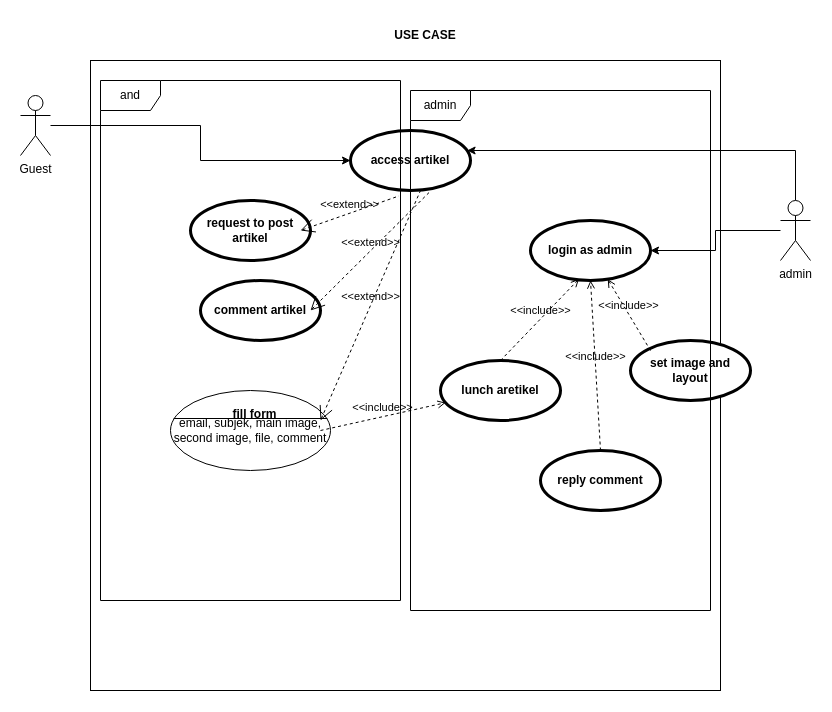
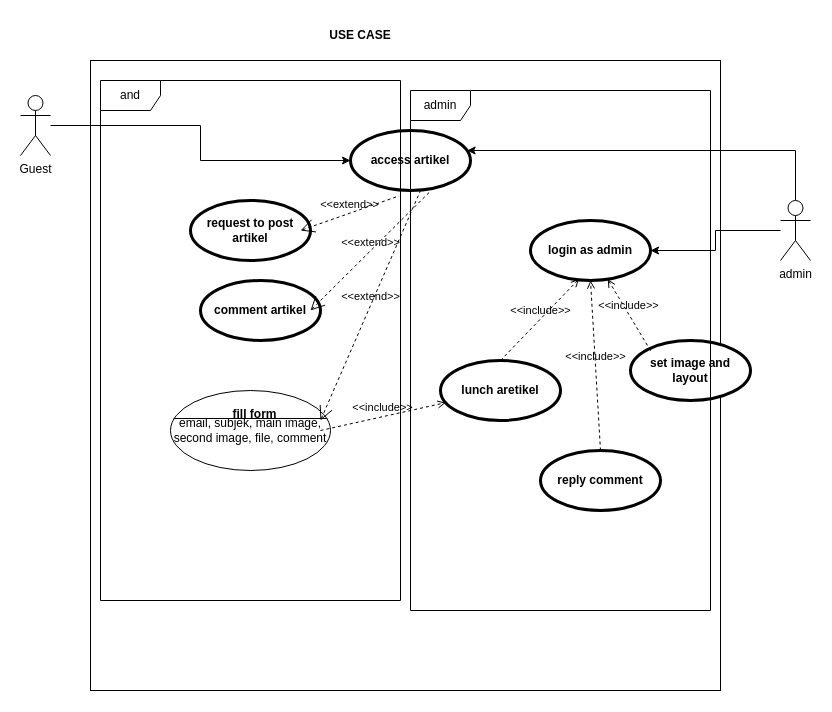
(426, 36) -> (361, 36)
